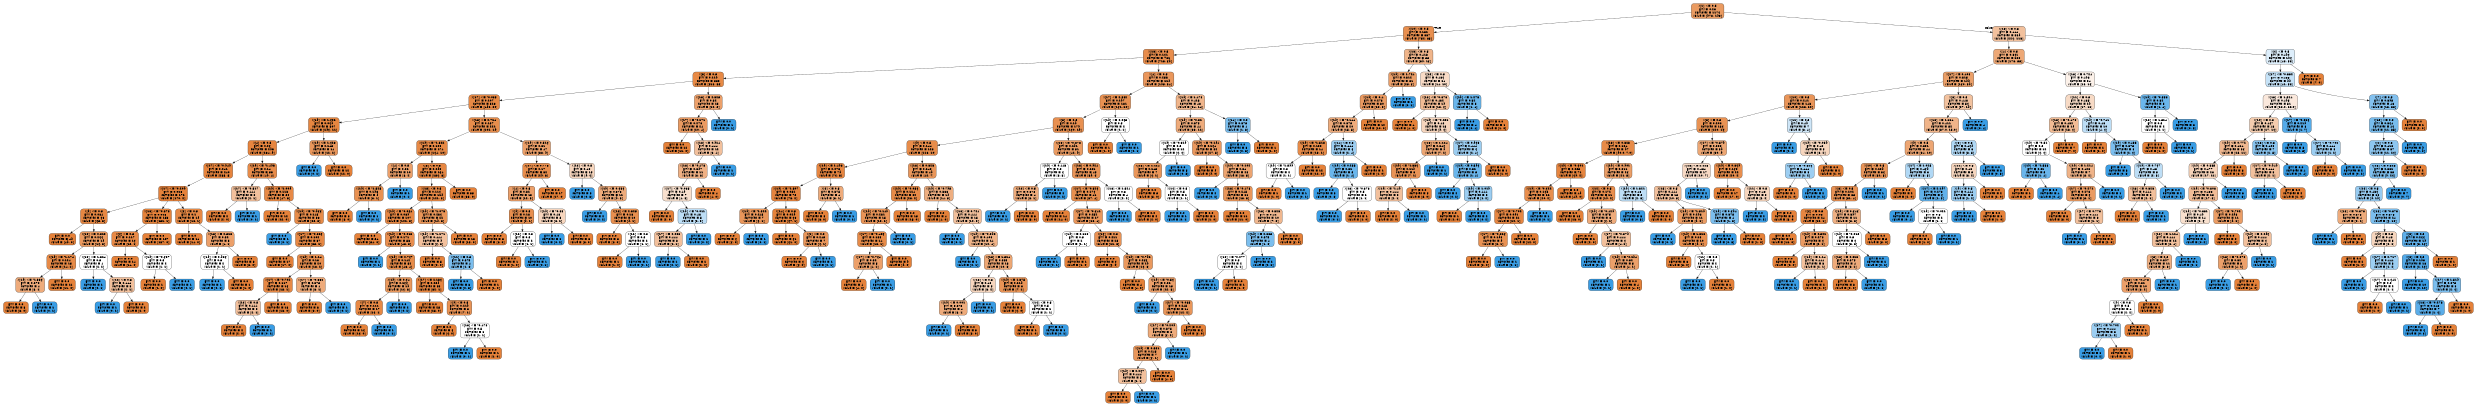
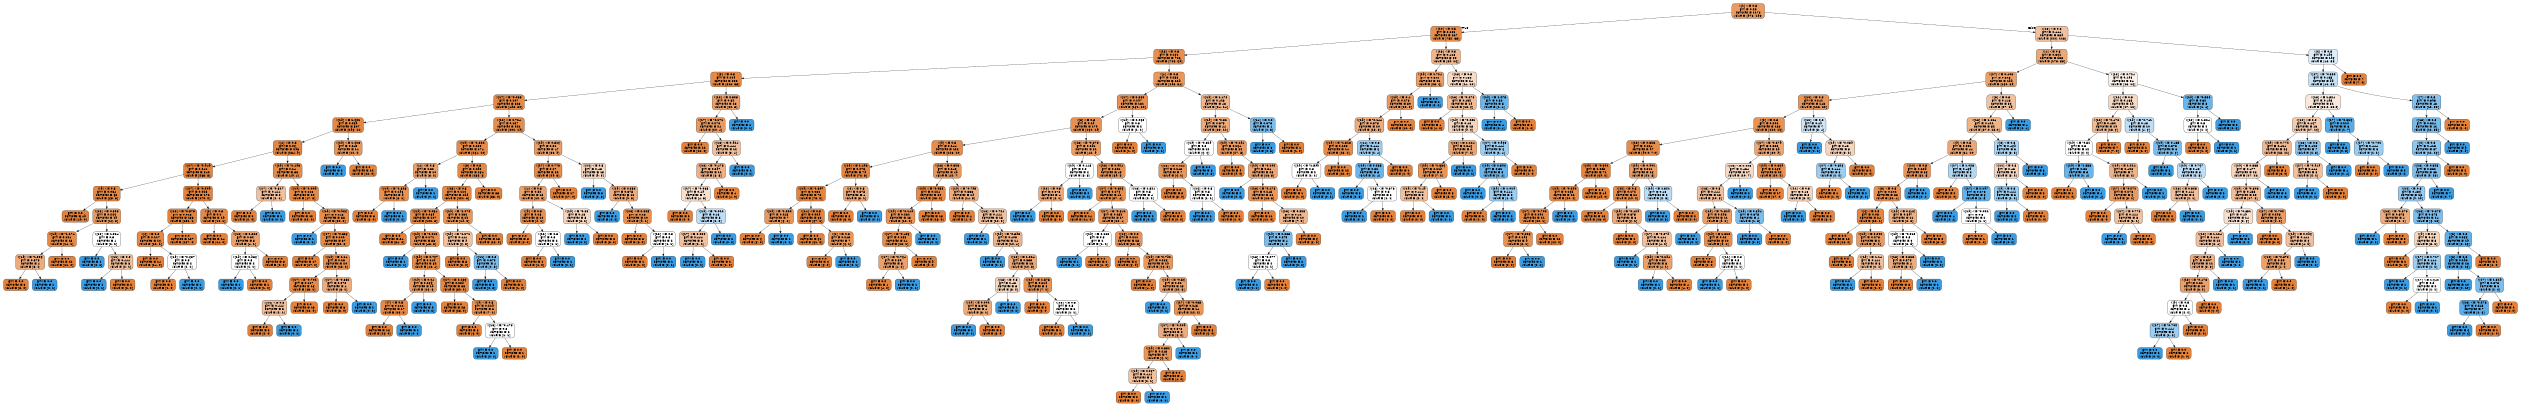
(134, 205) -> (153, 182)
